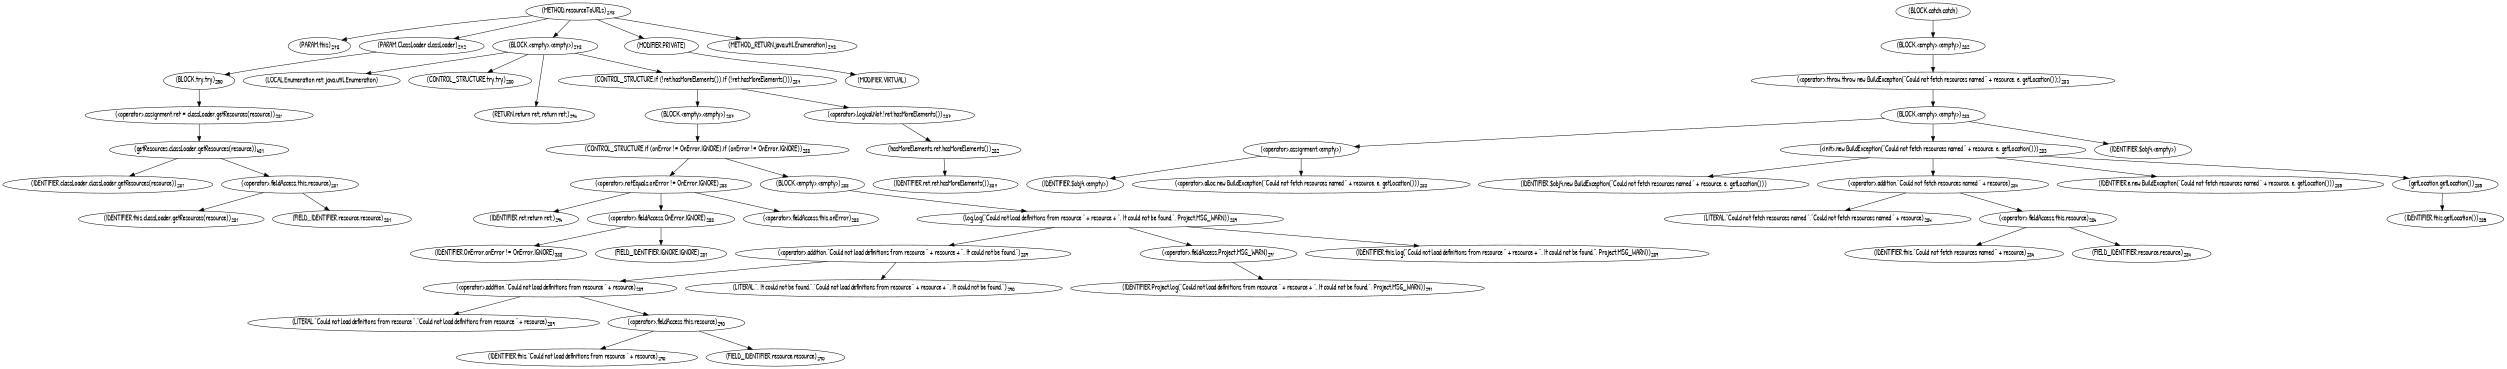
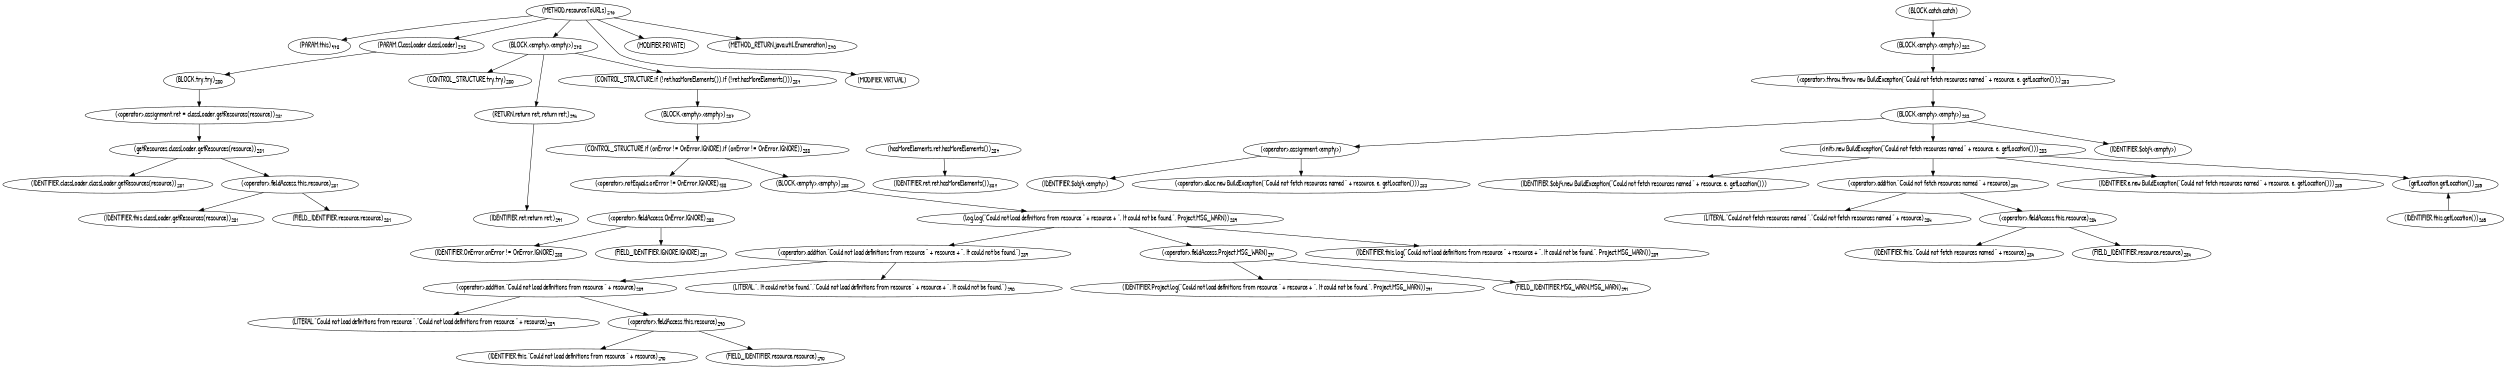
(611, 11) -> (611, 11)
(335, 45) -> (335, 45)
(462, 45) -> (462, 45)
(832, 45) -> (832, 45)
(769, 63) -> (711, 68)
(219, 80) -> (219, 80)
(322, 81) -> none
(889, 115) -> none
(260, 149) -> (260, 149)
(995, 149) -> (995, 149)
(723, 184) -> (723, 184)
(661, 199) -> none
(2442, 199) -> (2449, 204)
(594, 202) -> (530, 165)
(559, 218) -> (559, 218)
(2483, 218) -> (2483, 218)
(811, 219) -> none
(559, 253) -> (559, 253)
none -> (1572, 288)
